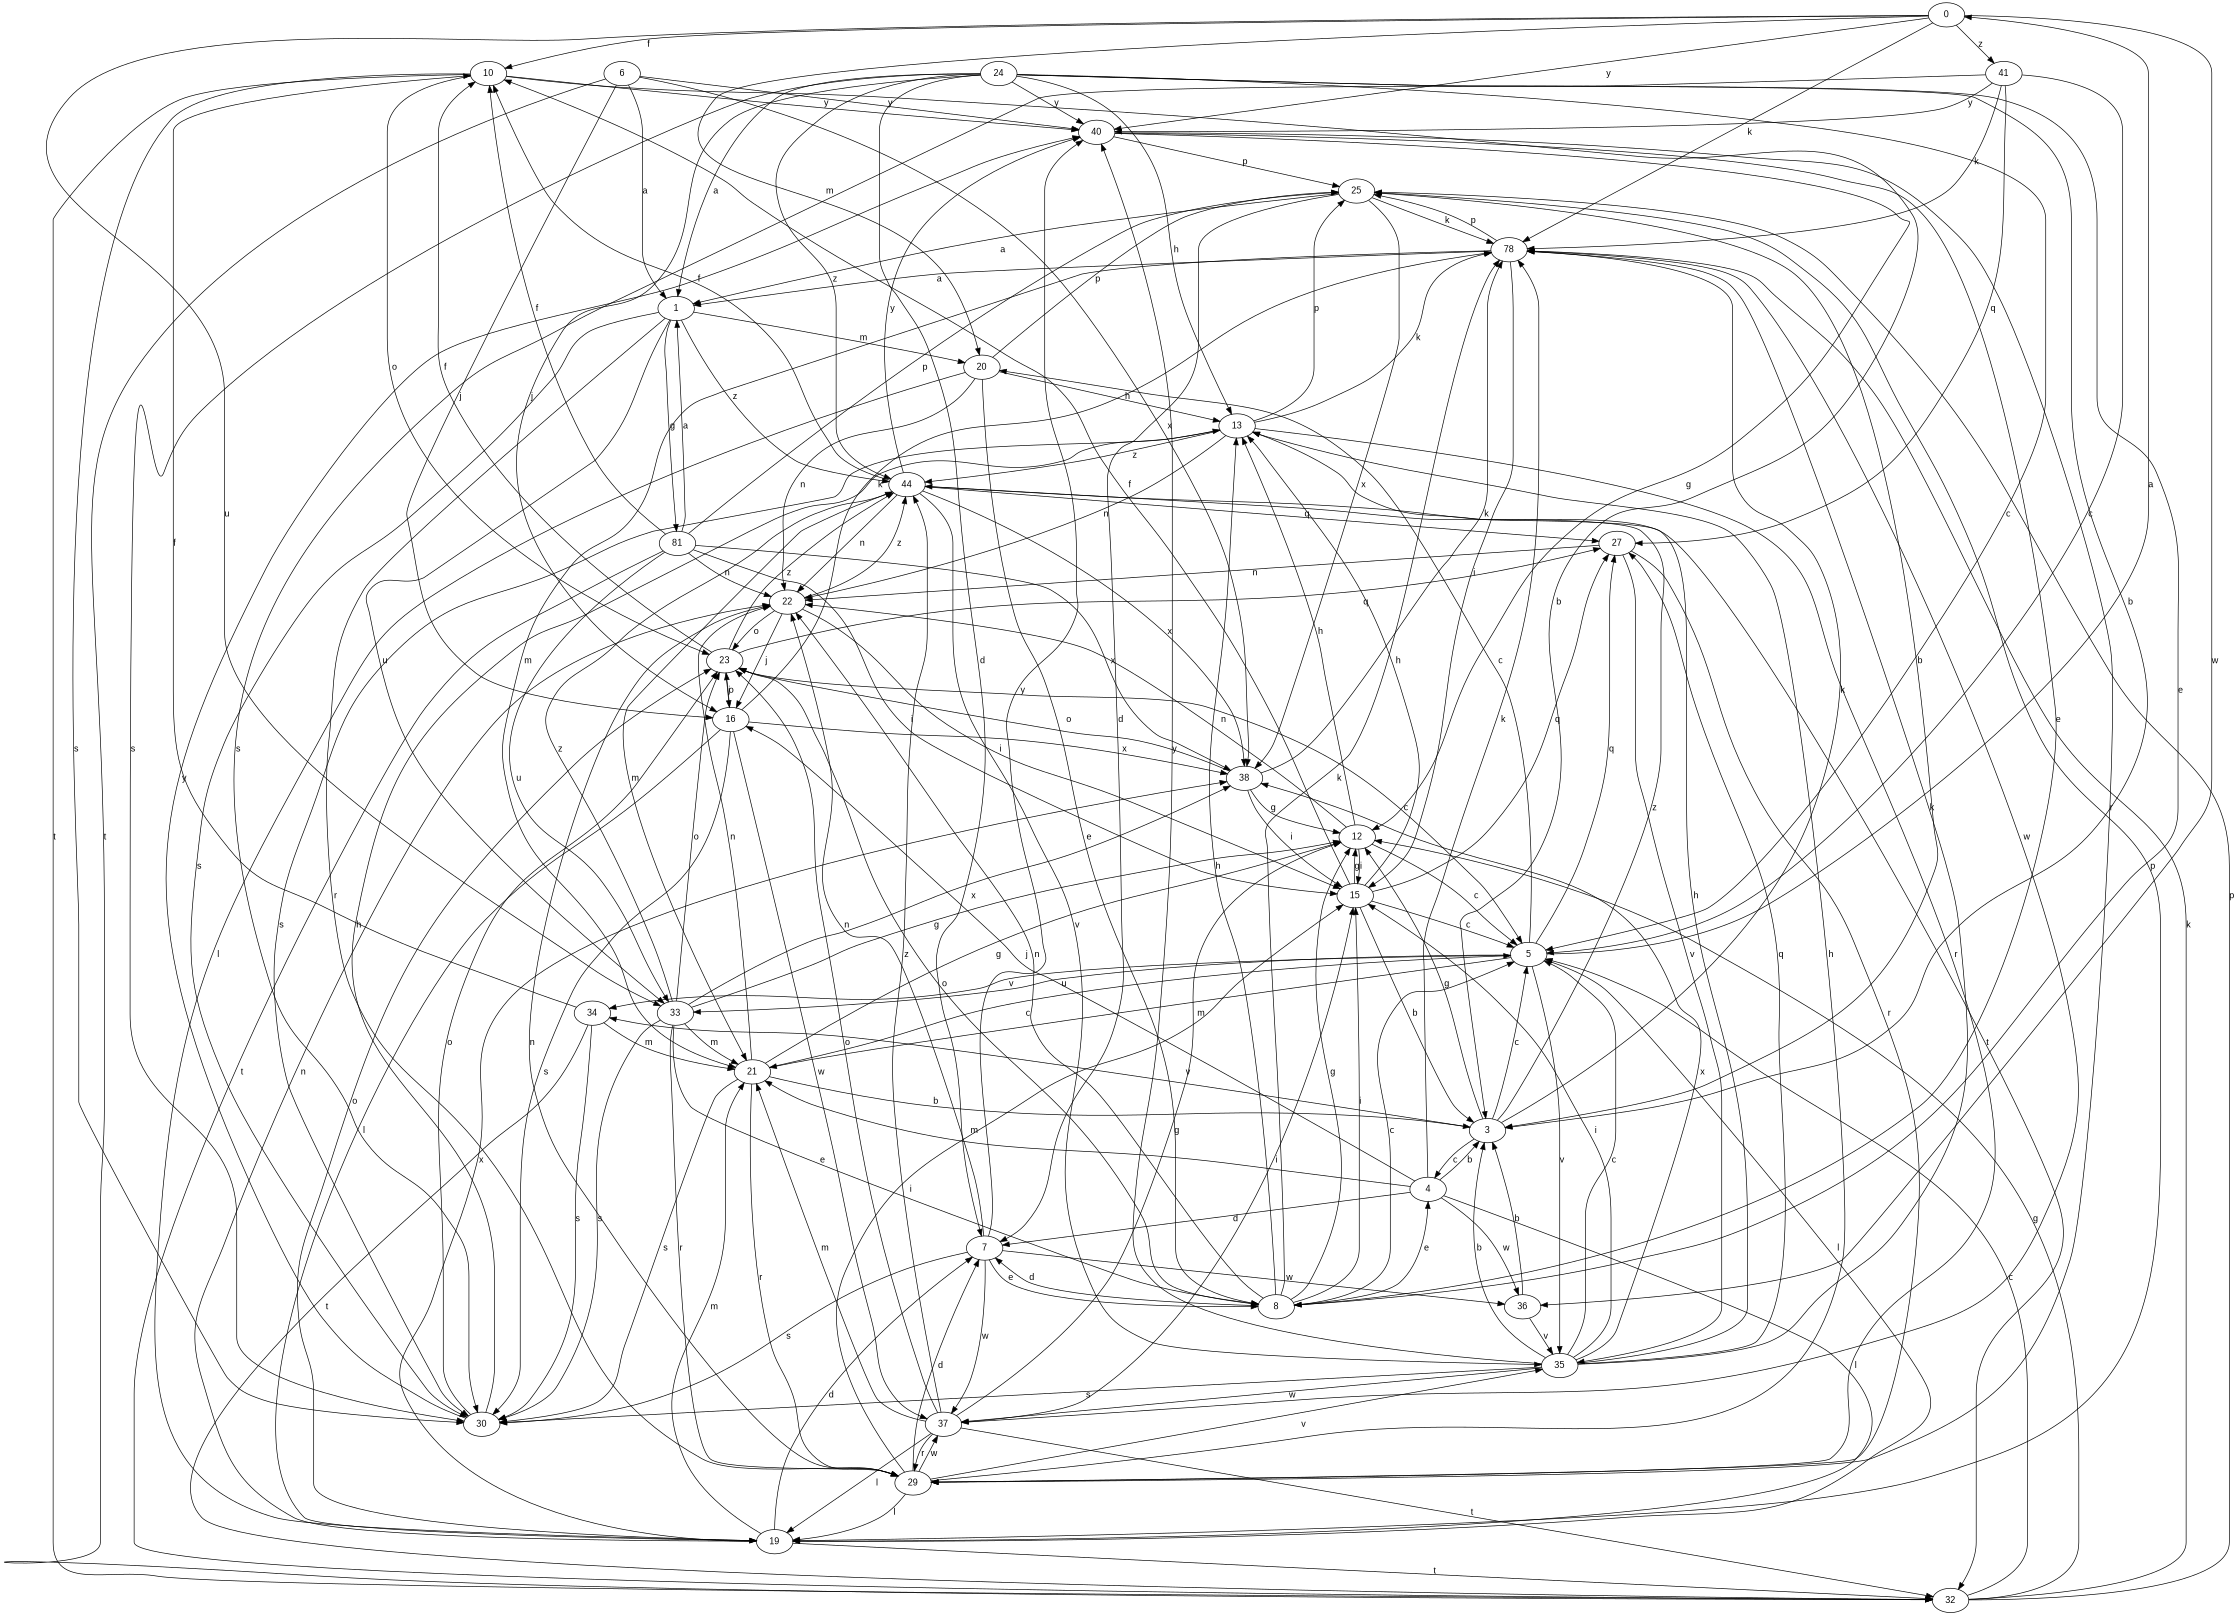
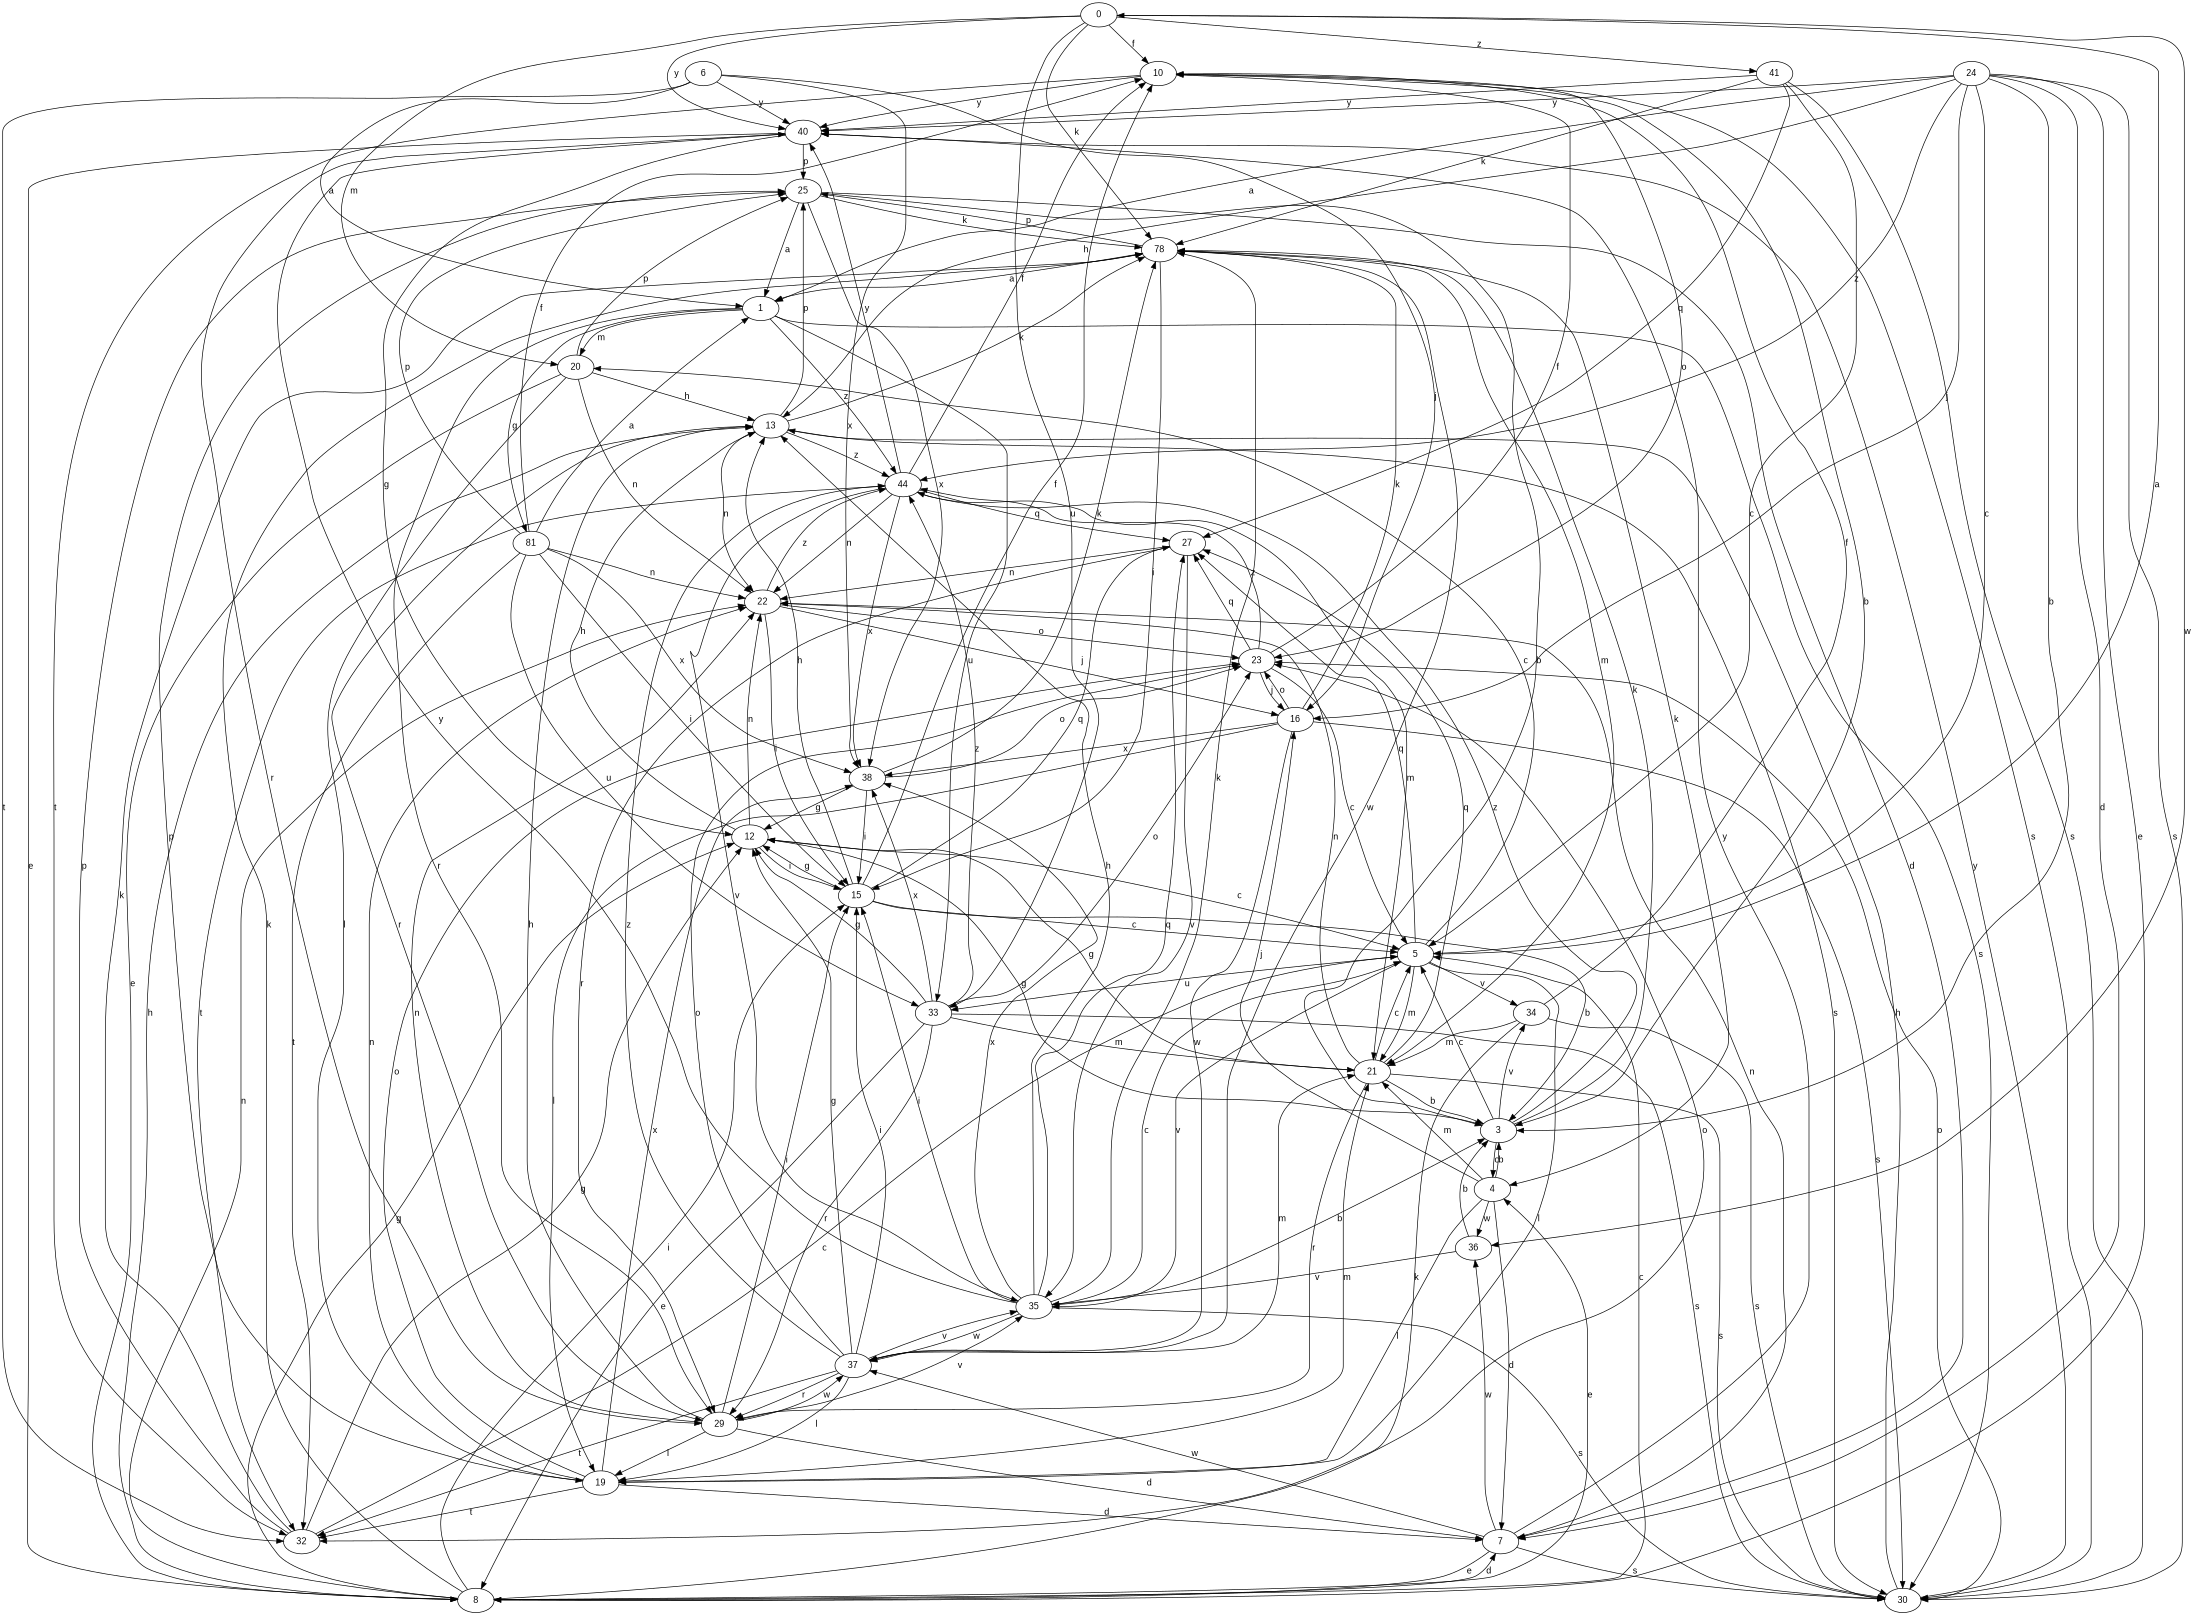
(1495, 723) -> (1648, 612)
none -> (1453, 757)
(327, 1307) -> (1416, 1277)
none -> (938, 1332)
